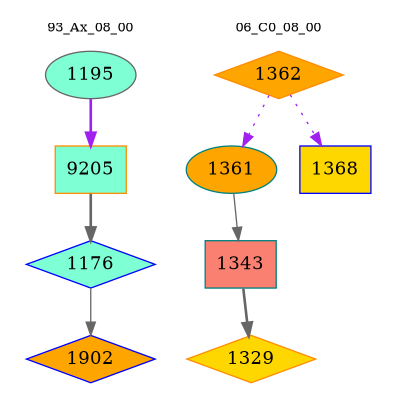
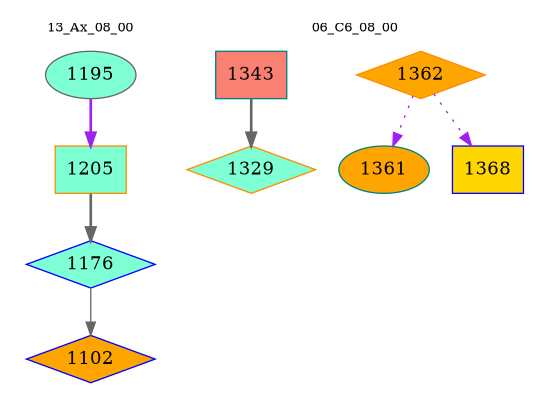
(91, 28) -> (91, 28)
(279, 28) -> (355, 28)
(91, 170) -> (91, 170)
(235, 211) -> none
(91, 359) -> (91, 359)
(251, 359) -> (251, 170)
